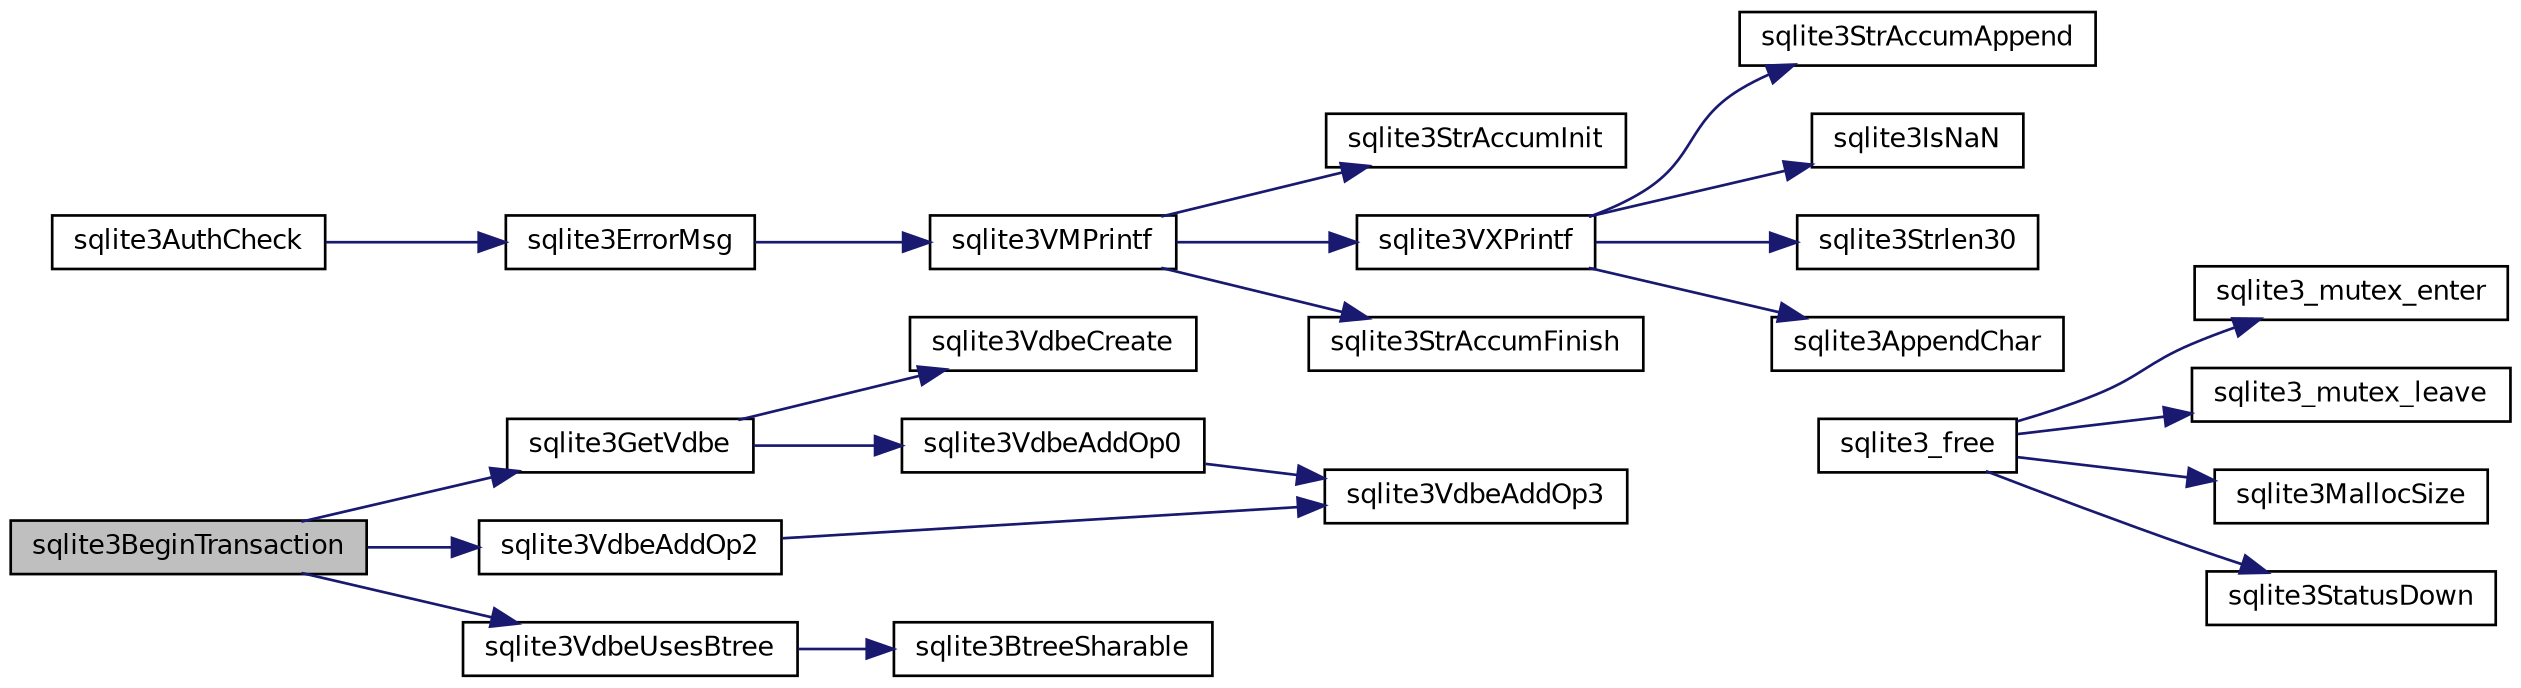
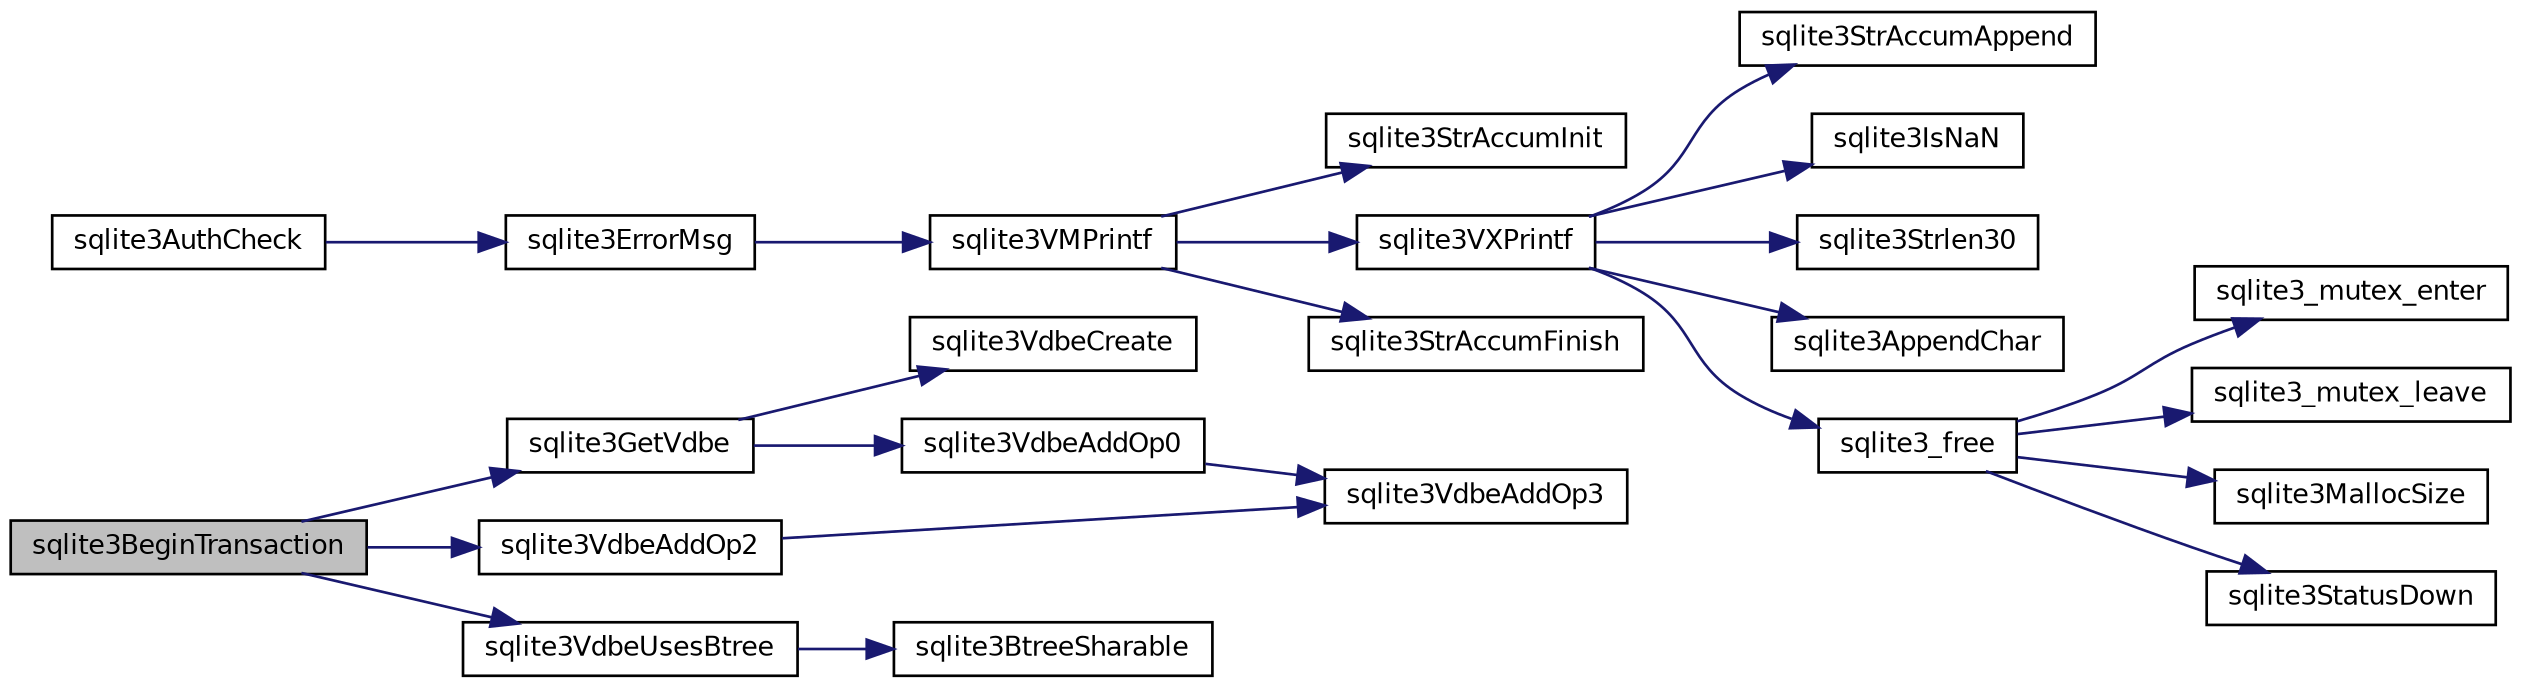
none -> (1691, 343)
